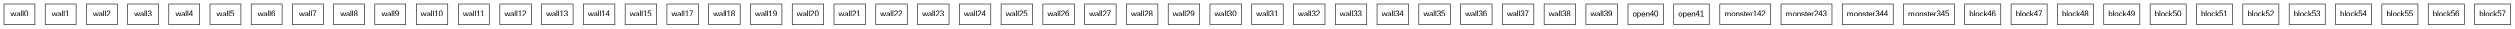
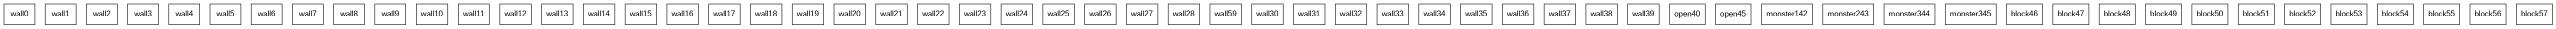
none -> (683, 14)
(1184, 14) -> (1226, 14)
(1691, 14) -> (1733, 14)
